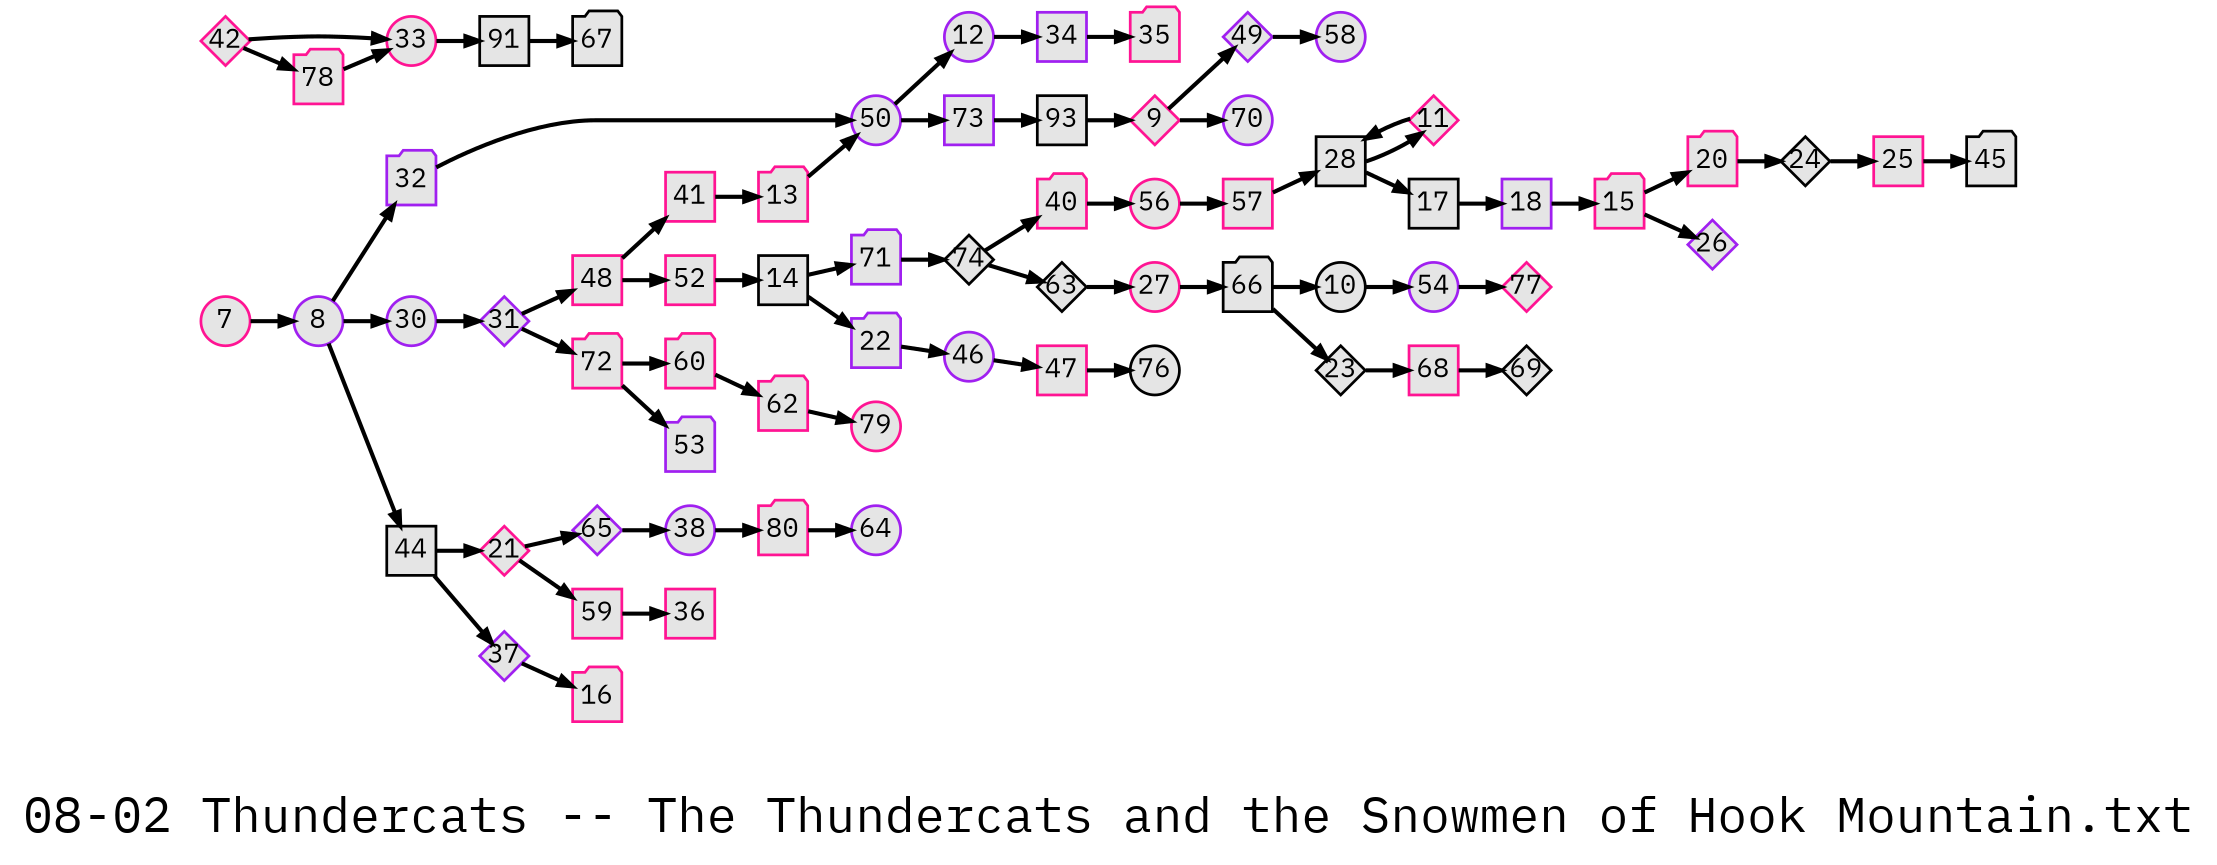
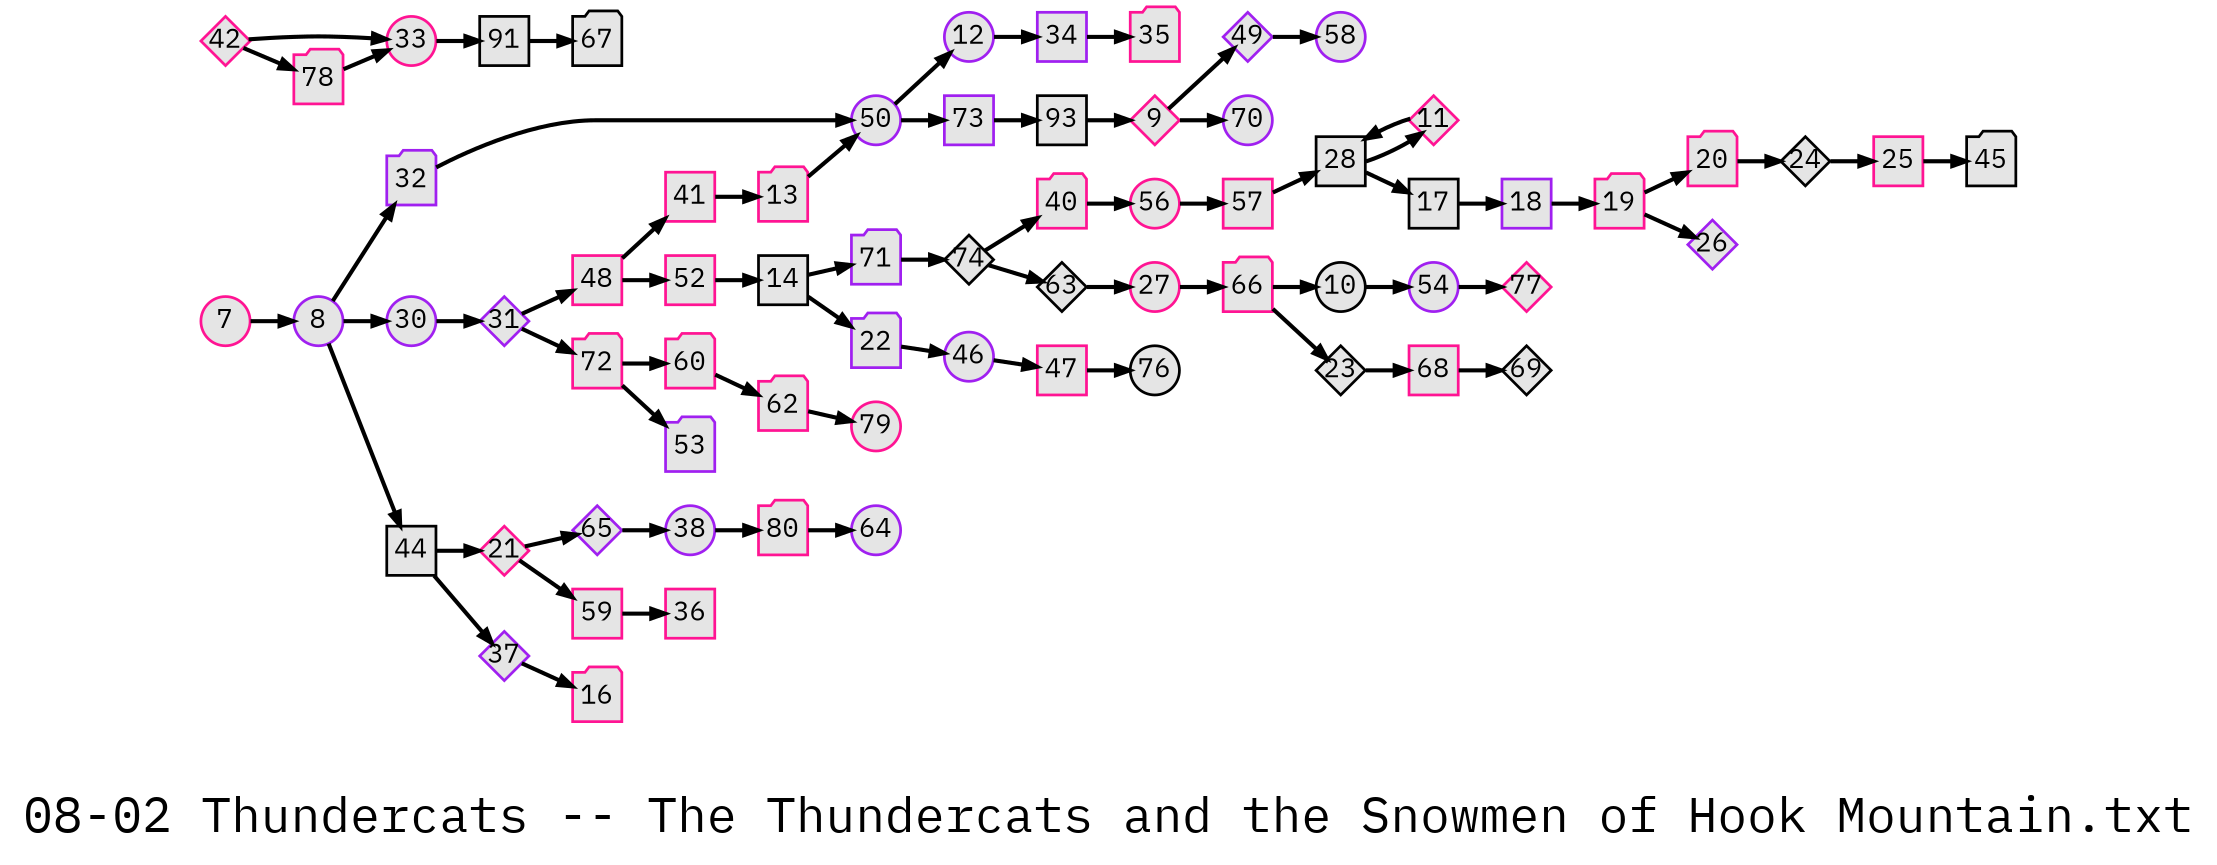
(1620, 204) -> (1620, 204)
(1248, 287) -> (1248, 287)
